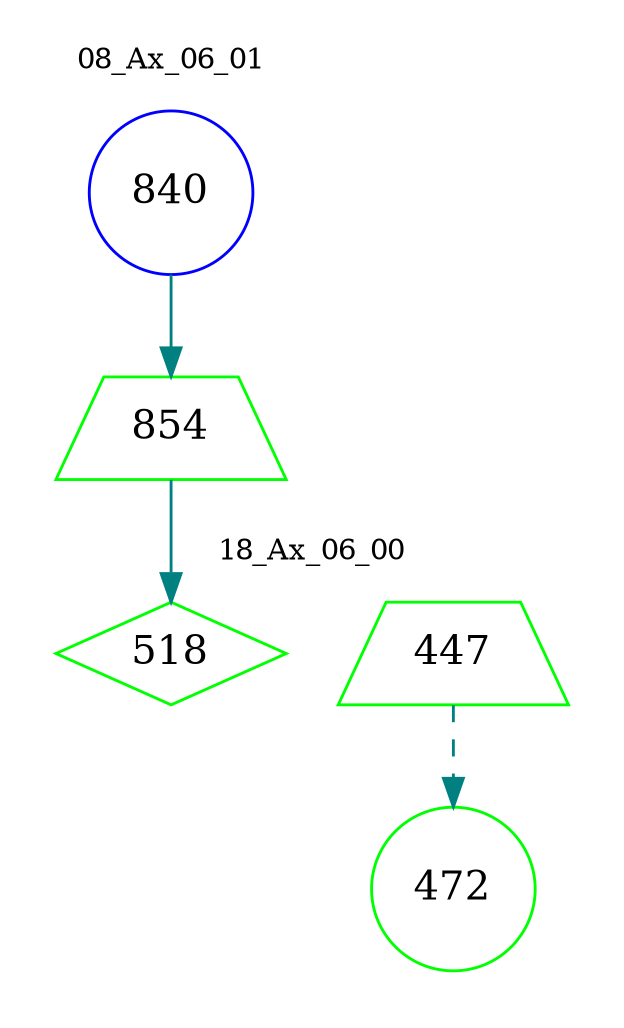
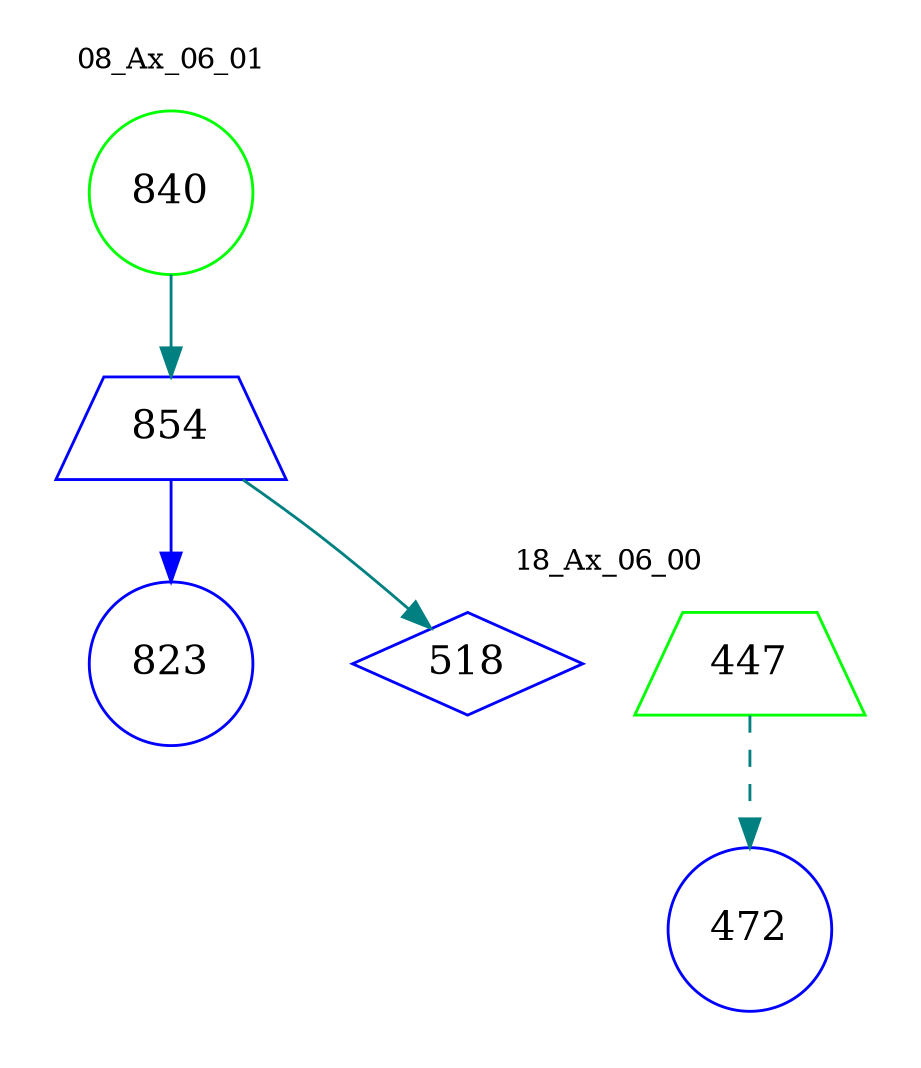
(171, 193) -> (171, 193)
(171, 428) -> (171, 428)
(171, 654) -> (468, 664)
none -> (171, 664)
(453, 889) -> (750, 930)
